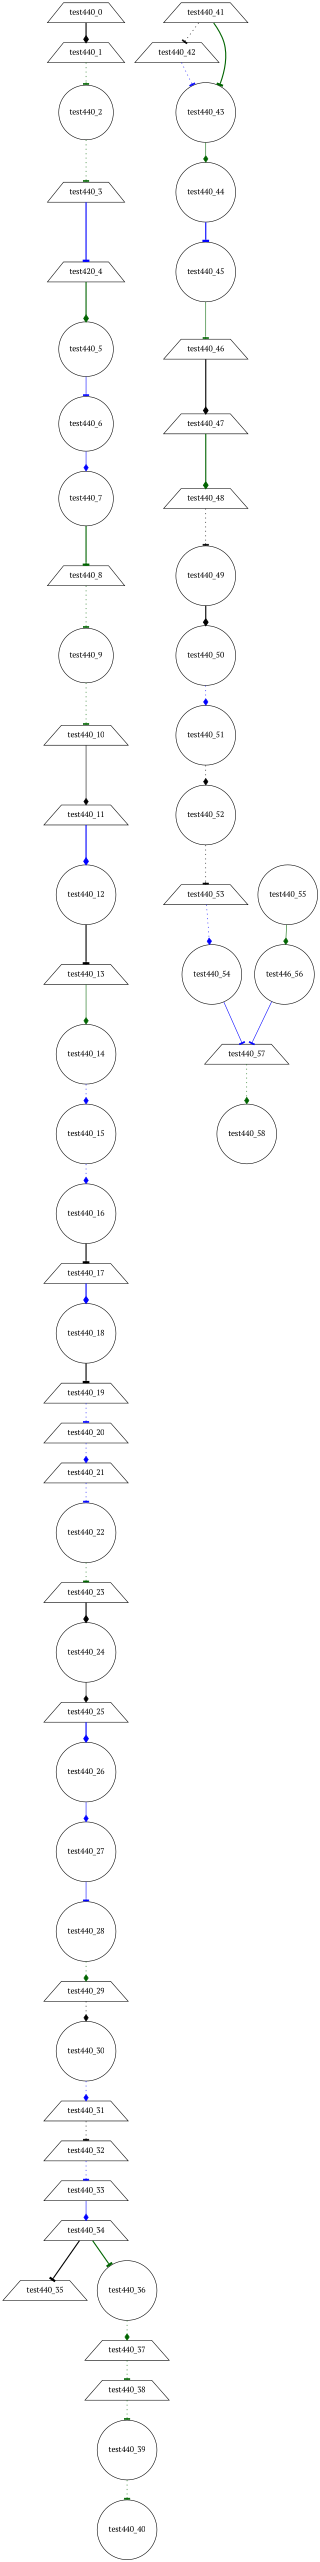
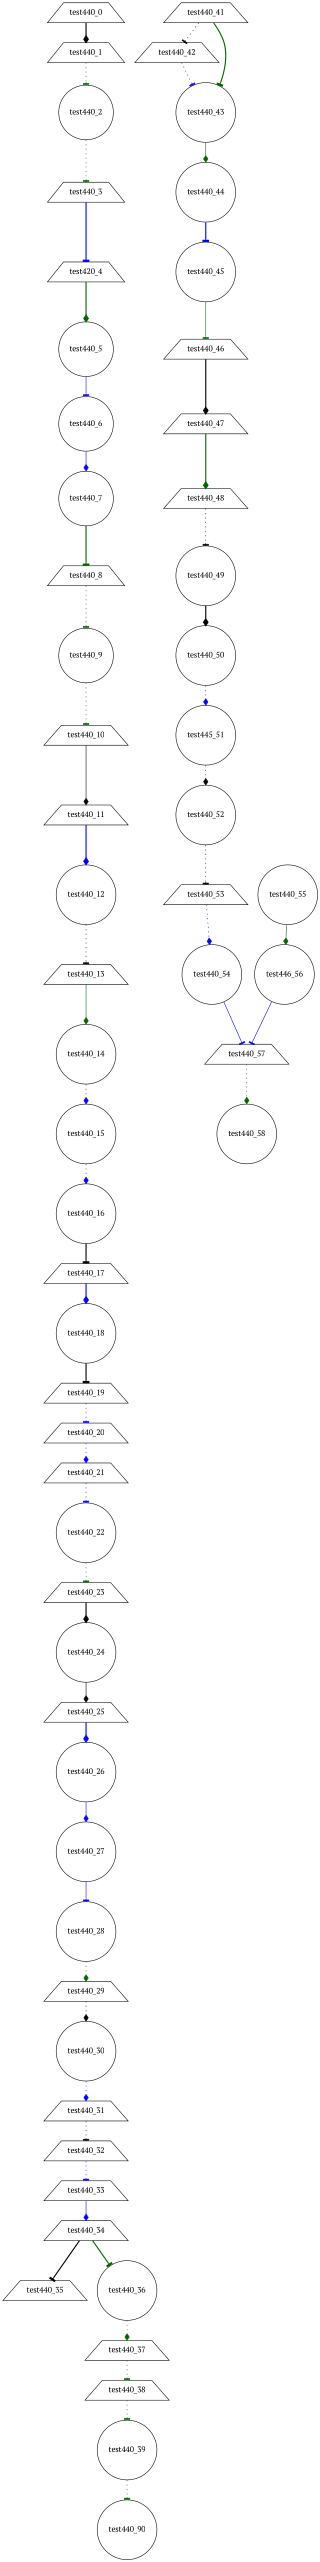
(206, 735) -> (206, 735)
(86, 943) -> (86, 943)
(127, 2530) -> (127, 2530)
